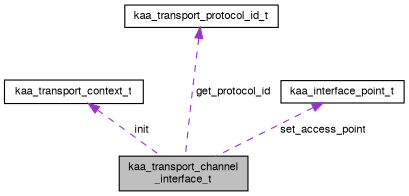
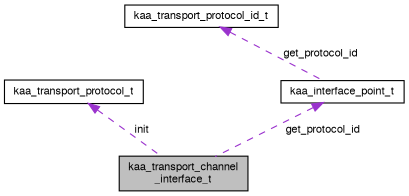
(74, 92) -> (74, 92)
(192, 97) -> (277, 57)
(322, 130) -> (322, 130)
